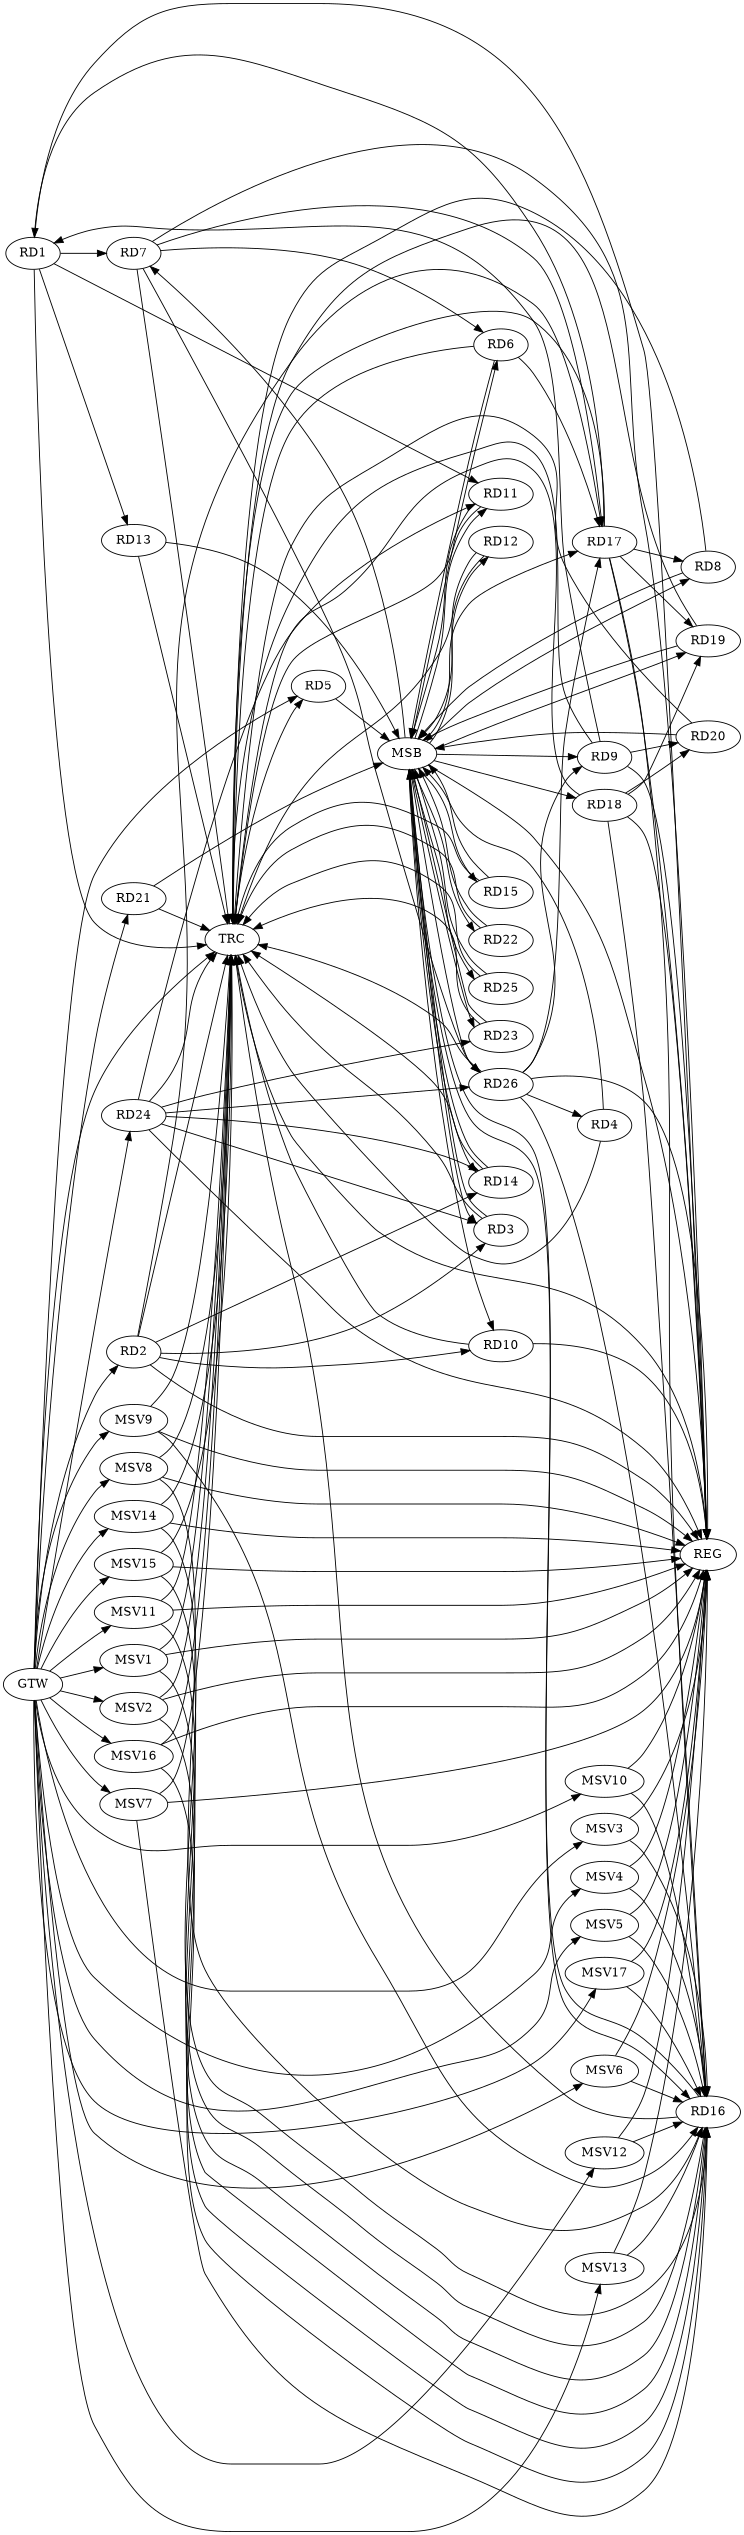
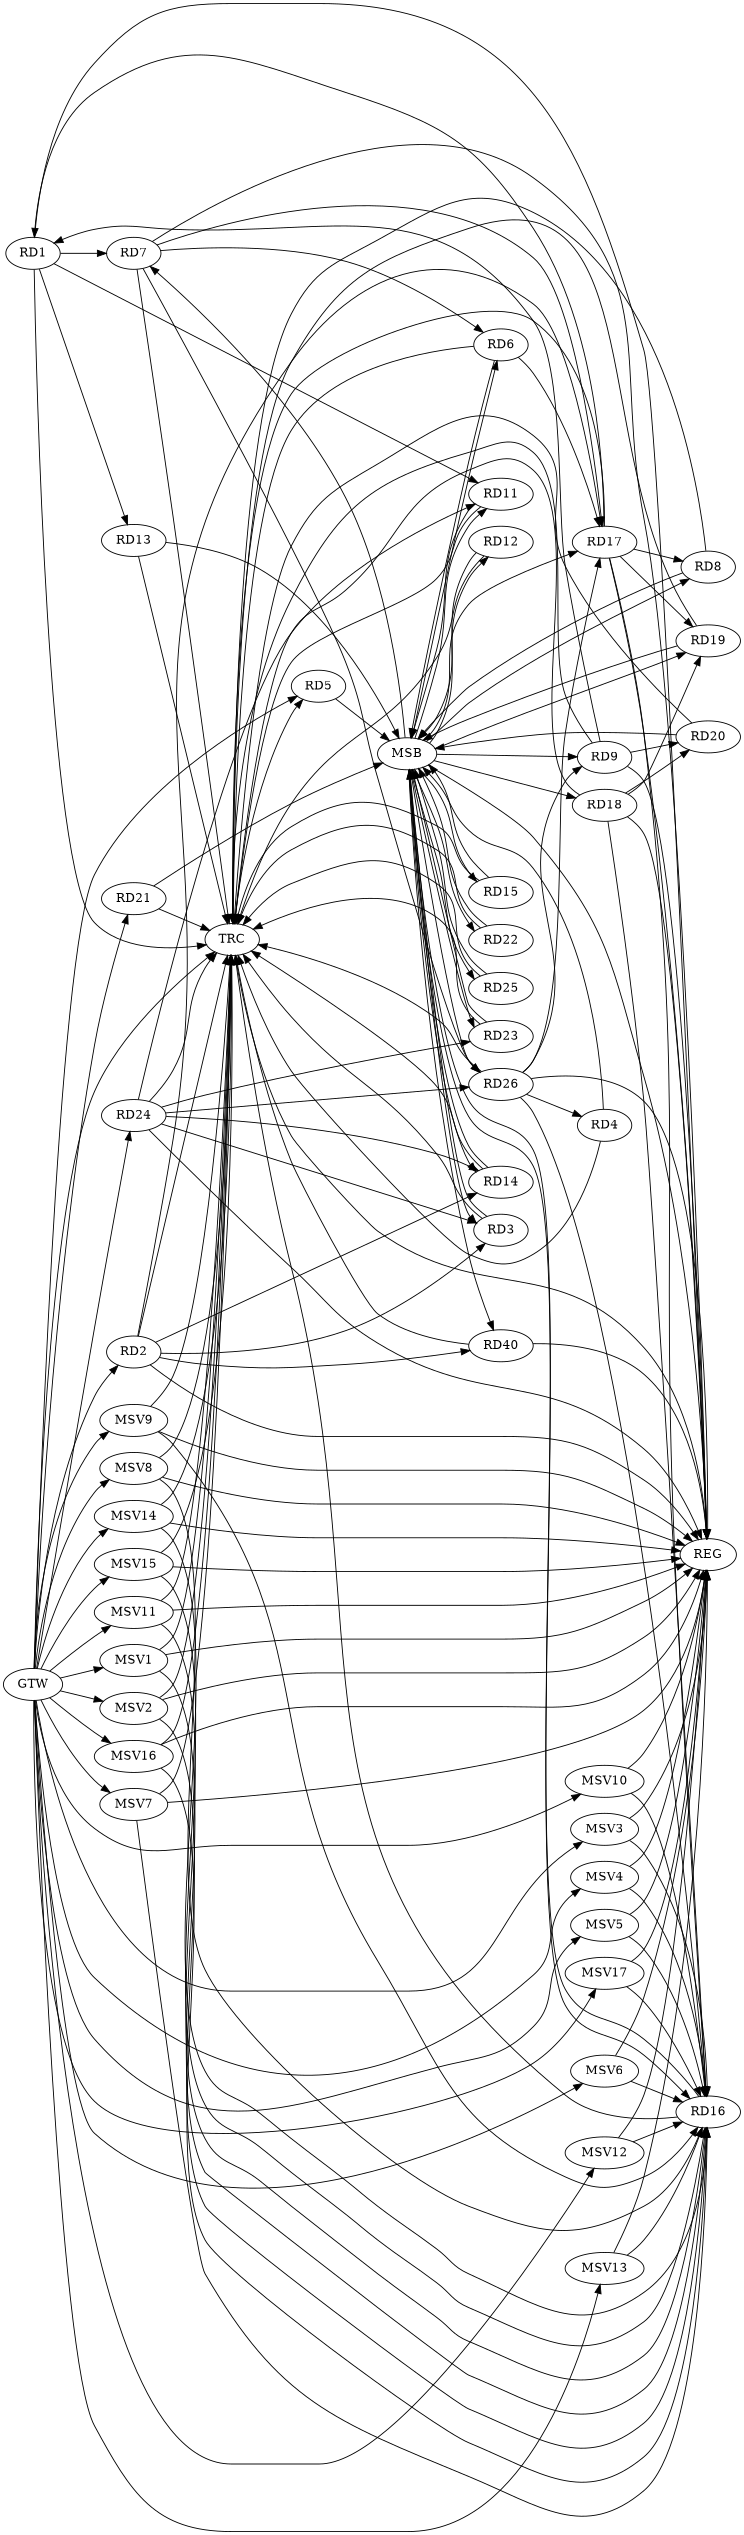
(501, 1346) -> (501, 1346)
